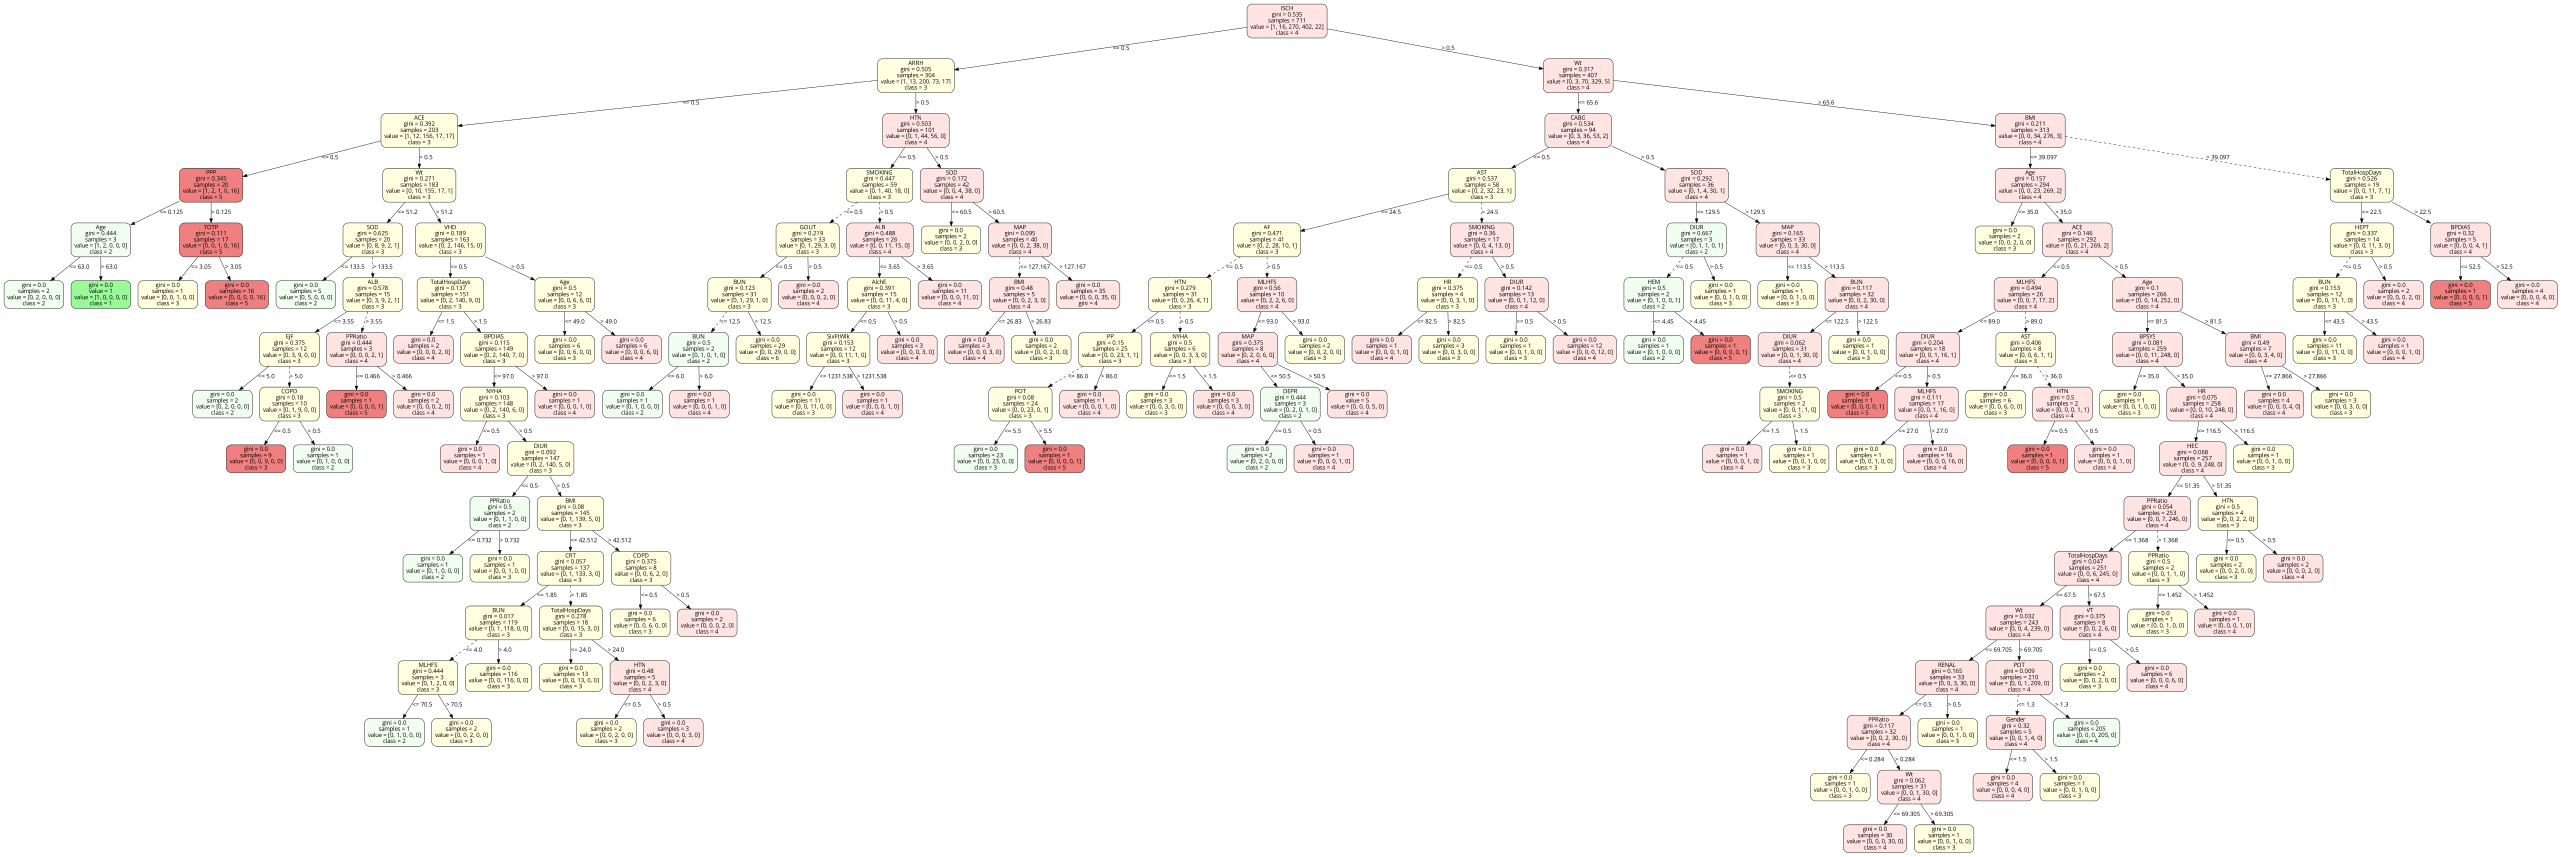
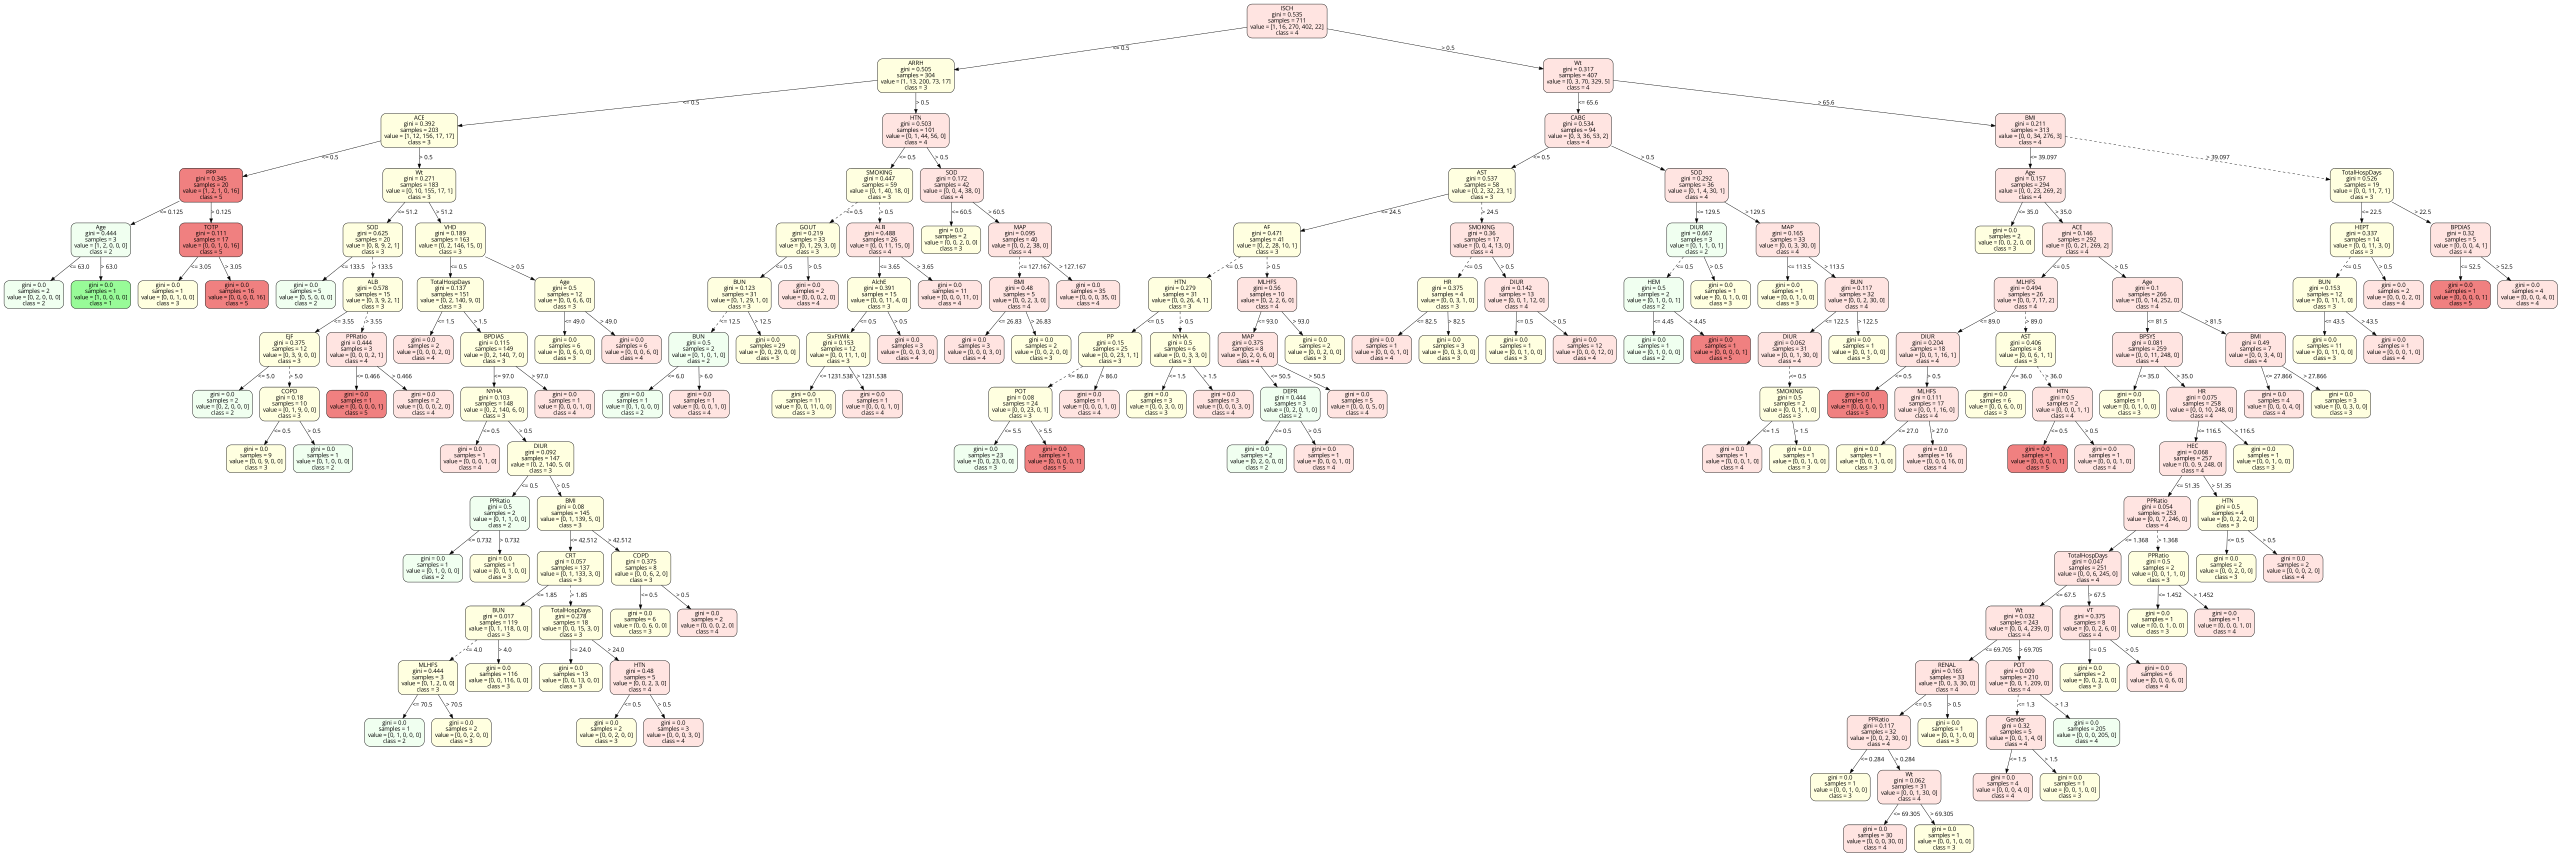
(101, 295) -> (101, 295)
(1088, 295) -> (1088, 295)
(768, 349) -> (768, 349)
(1357, 404) -> (1357, 404)
(256, 459) -> (256, 459)
